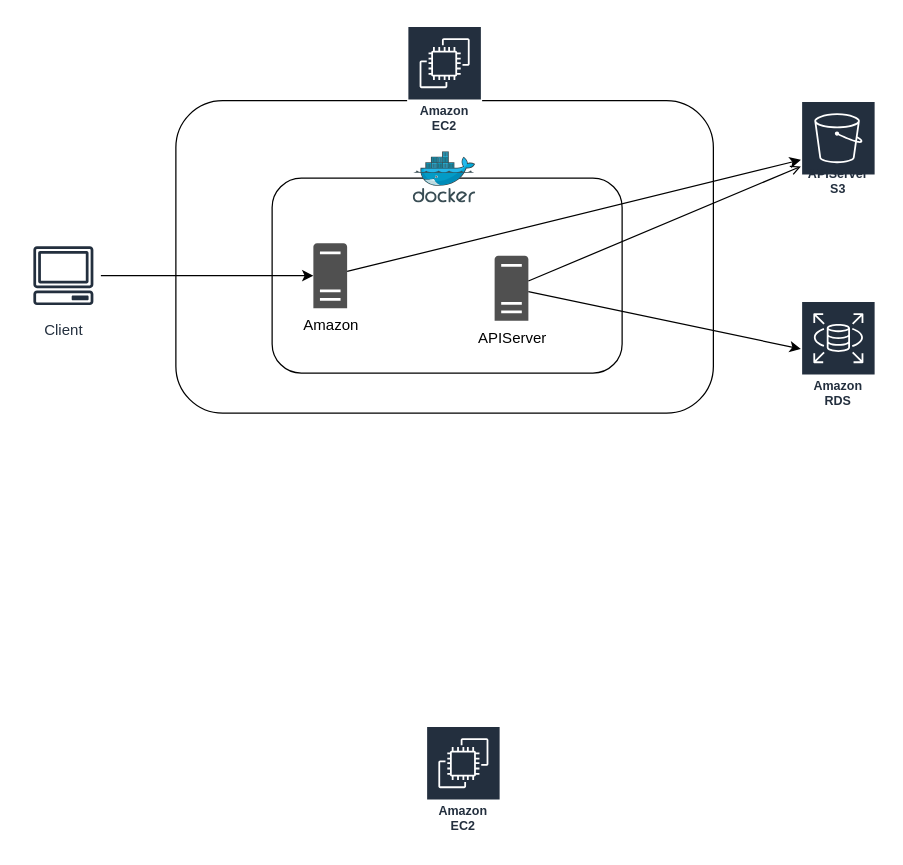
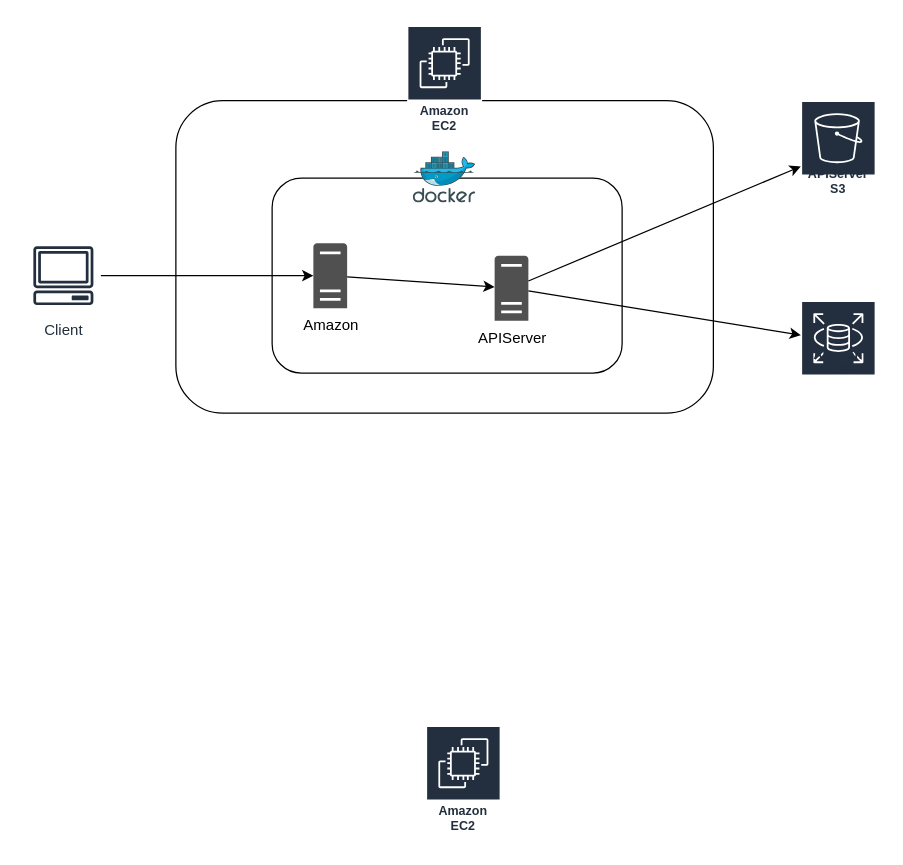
(794, 169) -> (791, 170)
(569, 217) -> (416, 282)
(838, 357) -> (838, 341)
